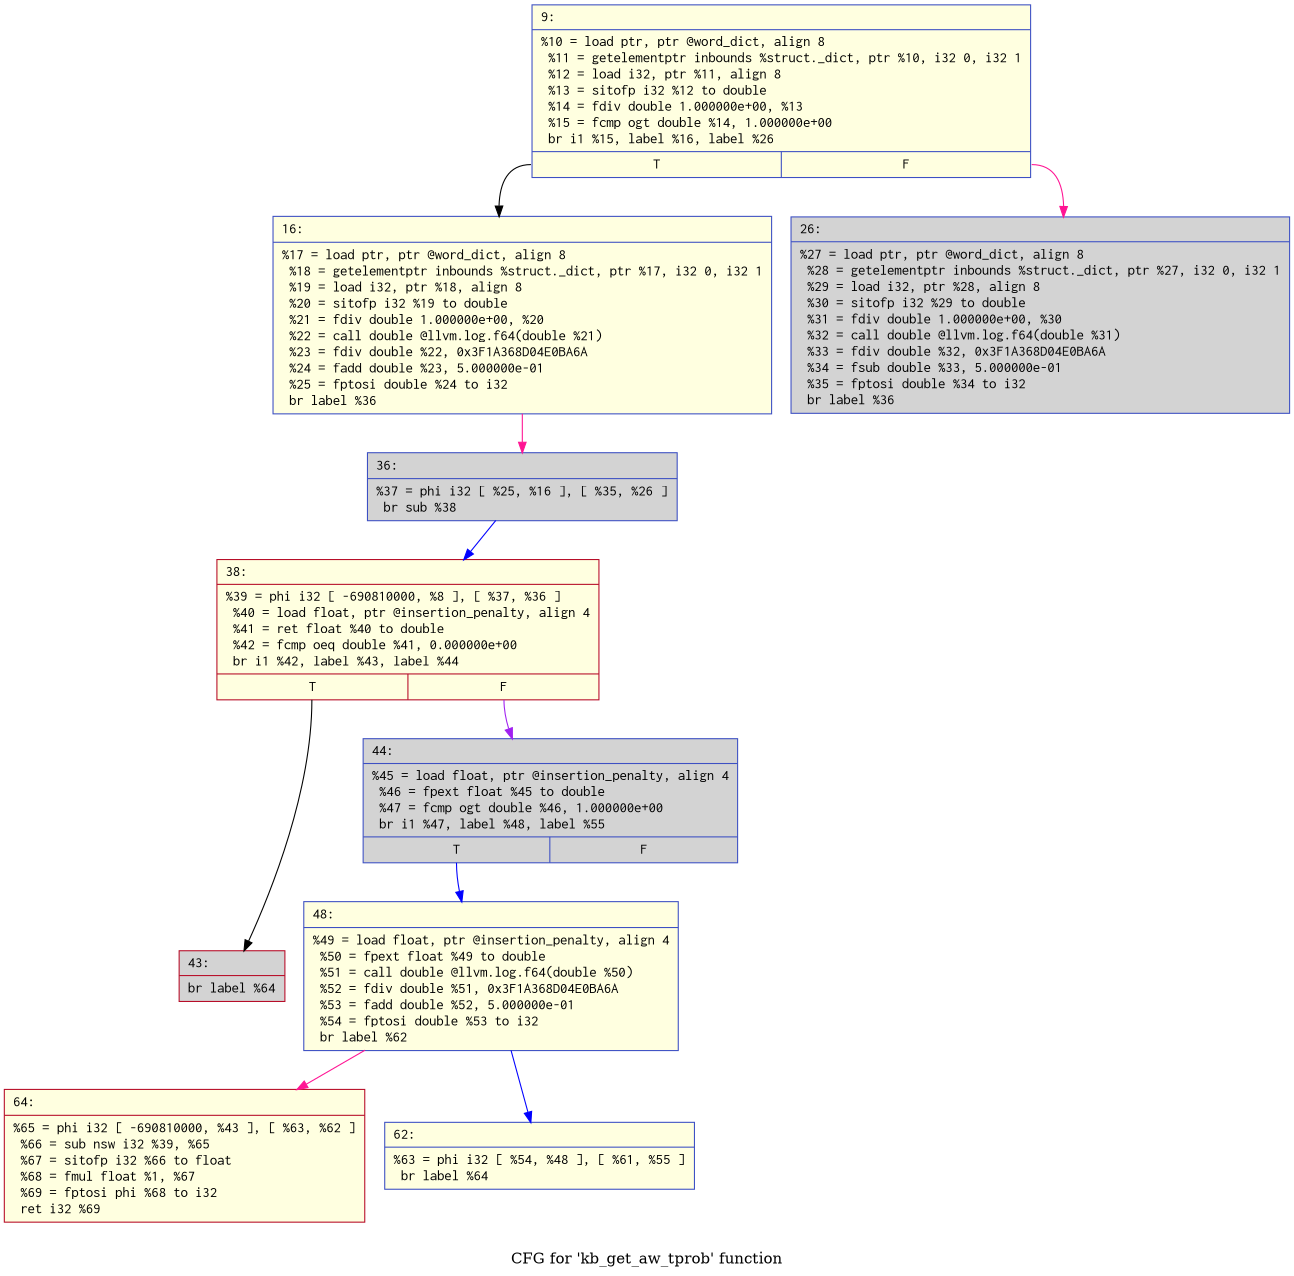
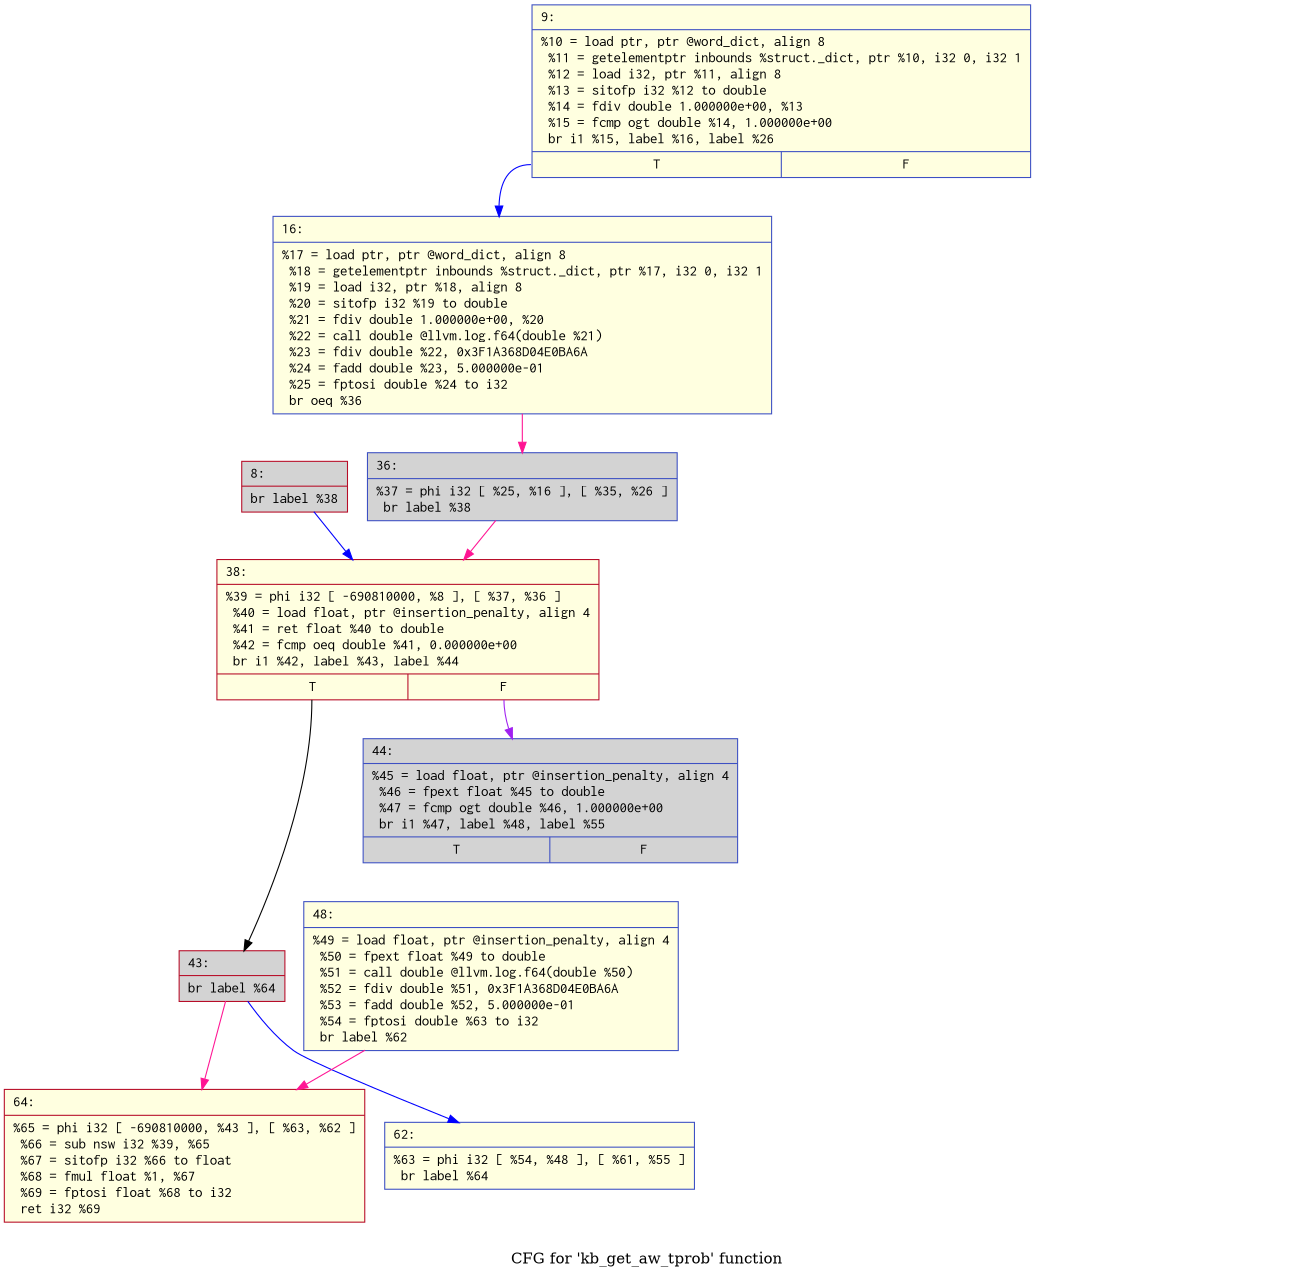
(506, 178) -> (506, 178)
(1040, 315) -> none
(329, 400) -> (322, 400)
none -> (295, 487)
(417, 507) -> (424, 507)
(483, 536) -> (483, 536)
(457, 877) -> none
(426, 1021) -> (426, 1021)
none -> (215, 1040)
(520, 1081) -> (339, 1073)
(115, 1192) -> (122, 1192)
